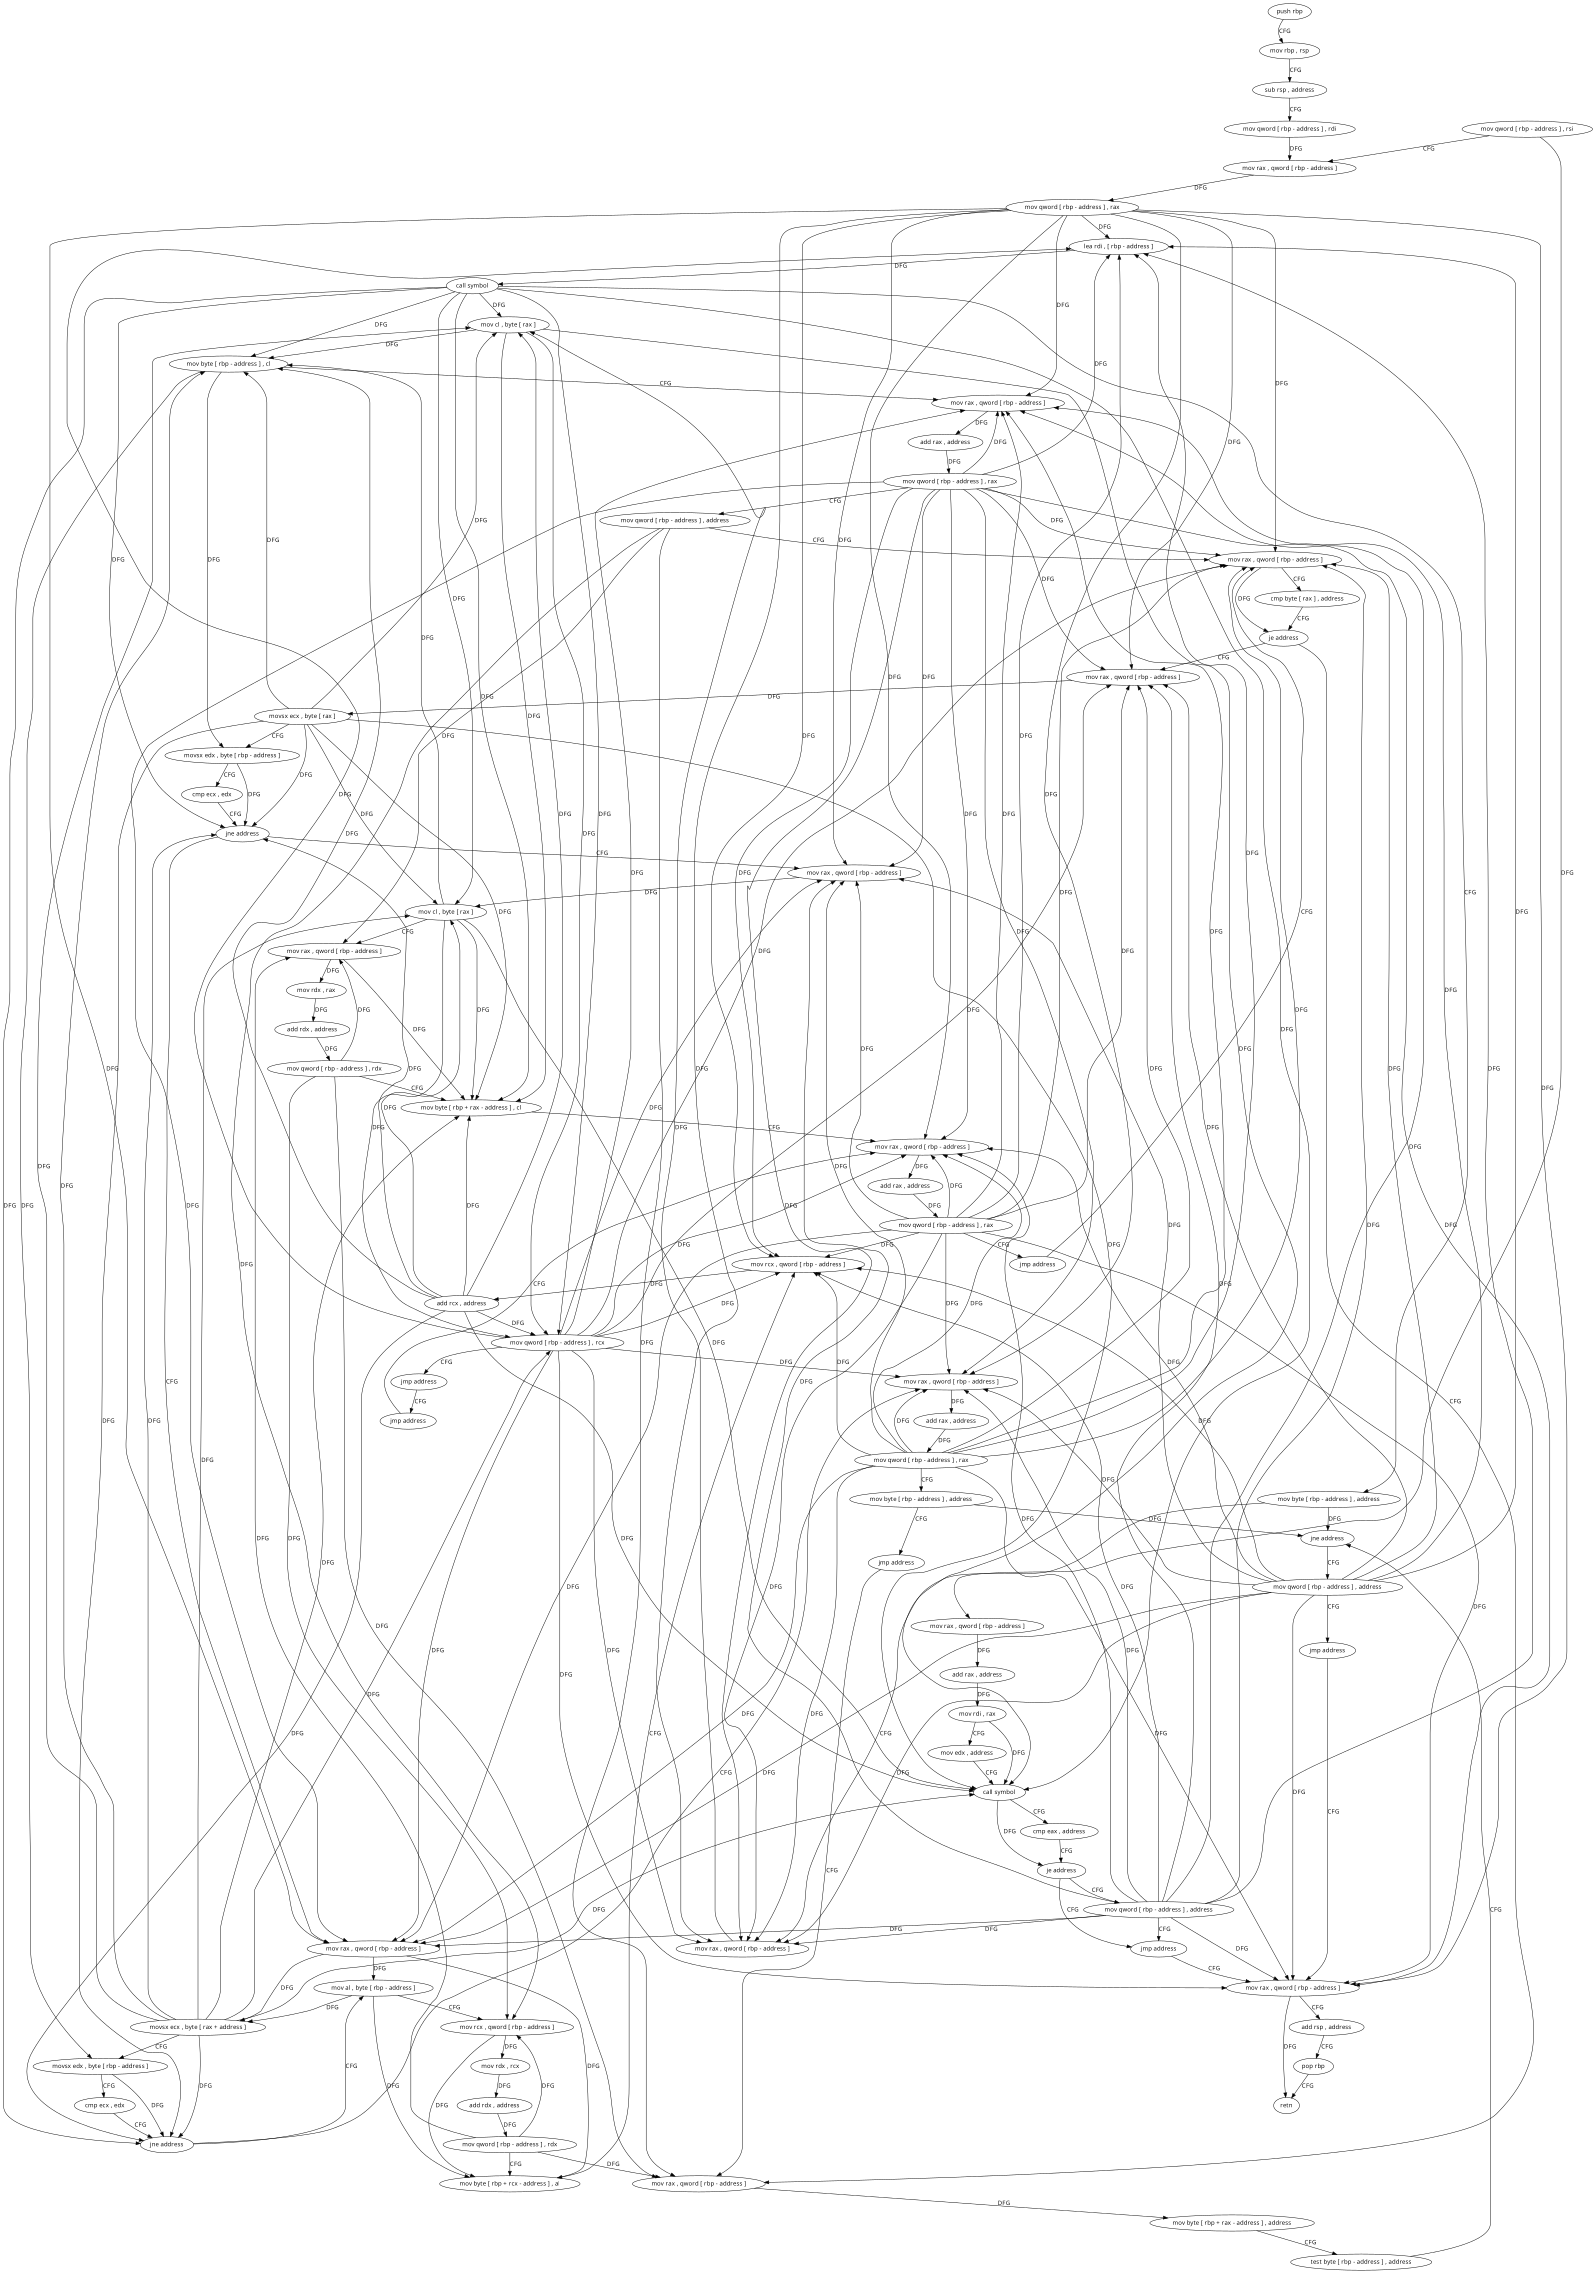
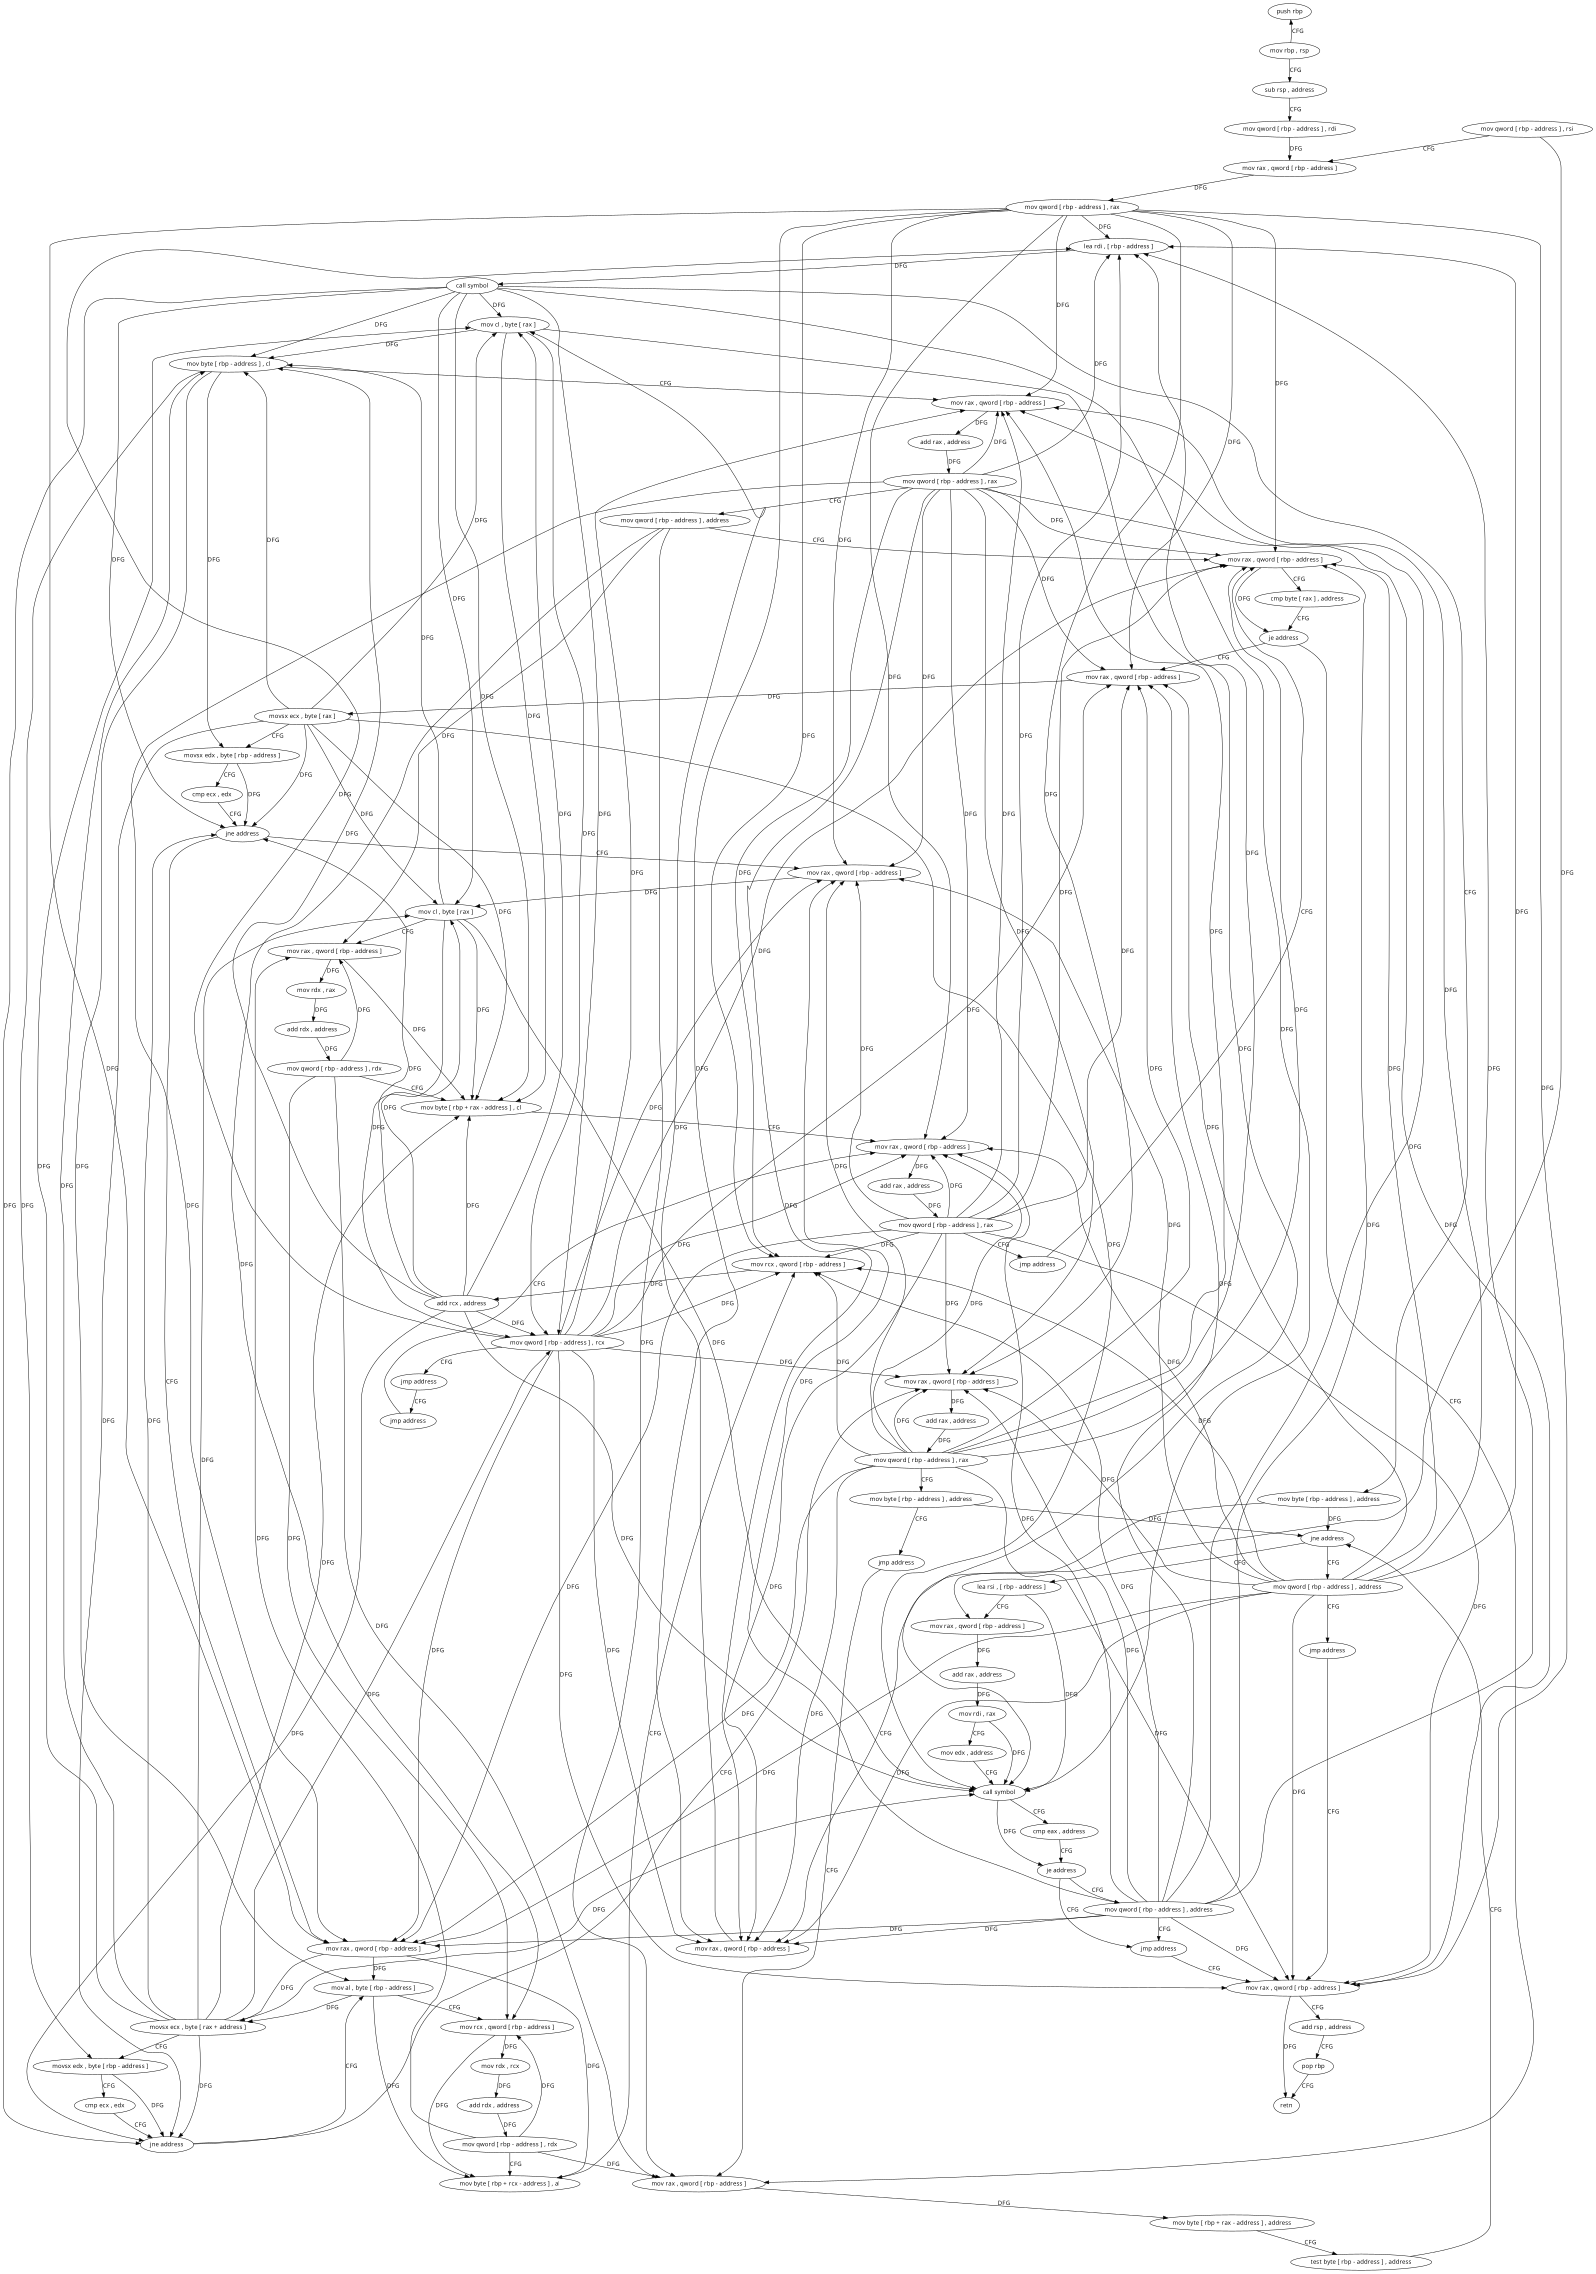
(1279, 29) -> (1292, 34)
none -> (76, 1212)
none -> (1012, 1587)
